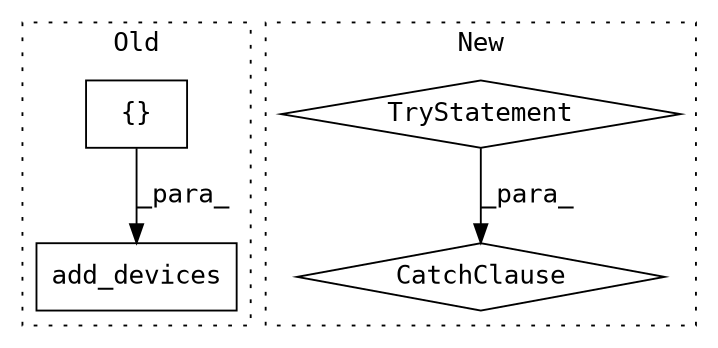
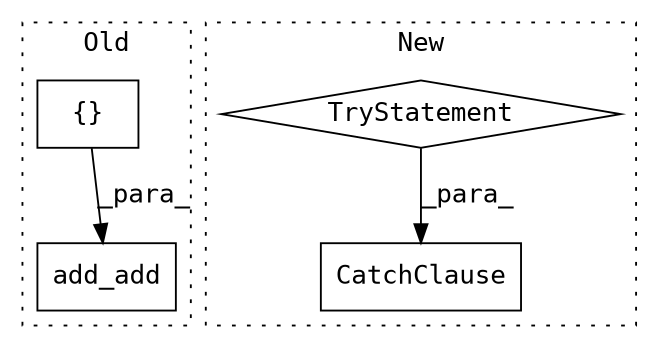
(137, 277) -> (107, 277)
(481, 277) -> (421, 277)
